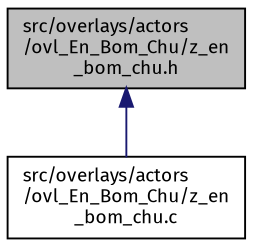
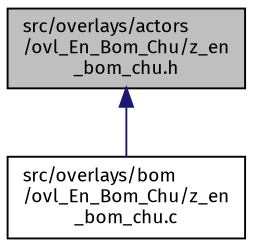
(126, 198) -> (126, 198)
